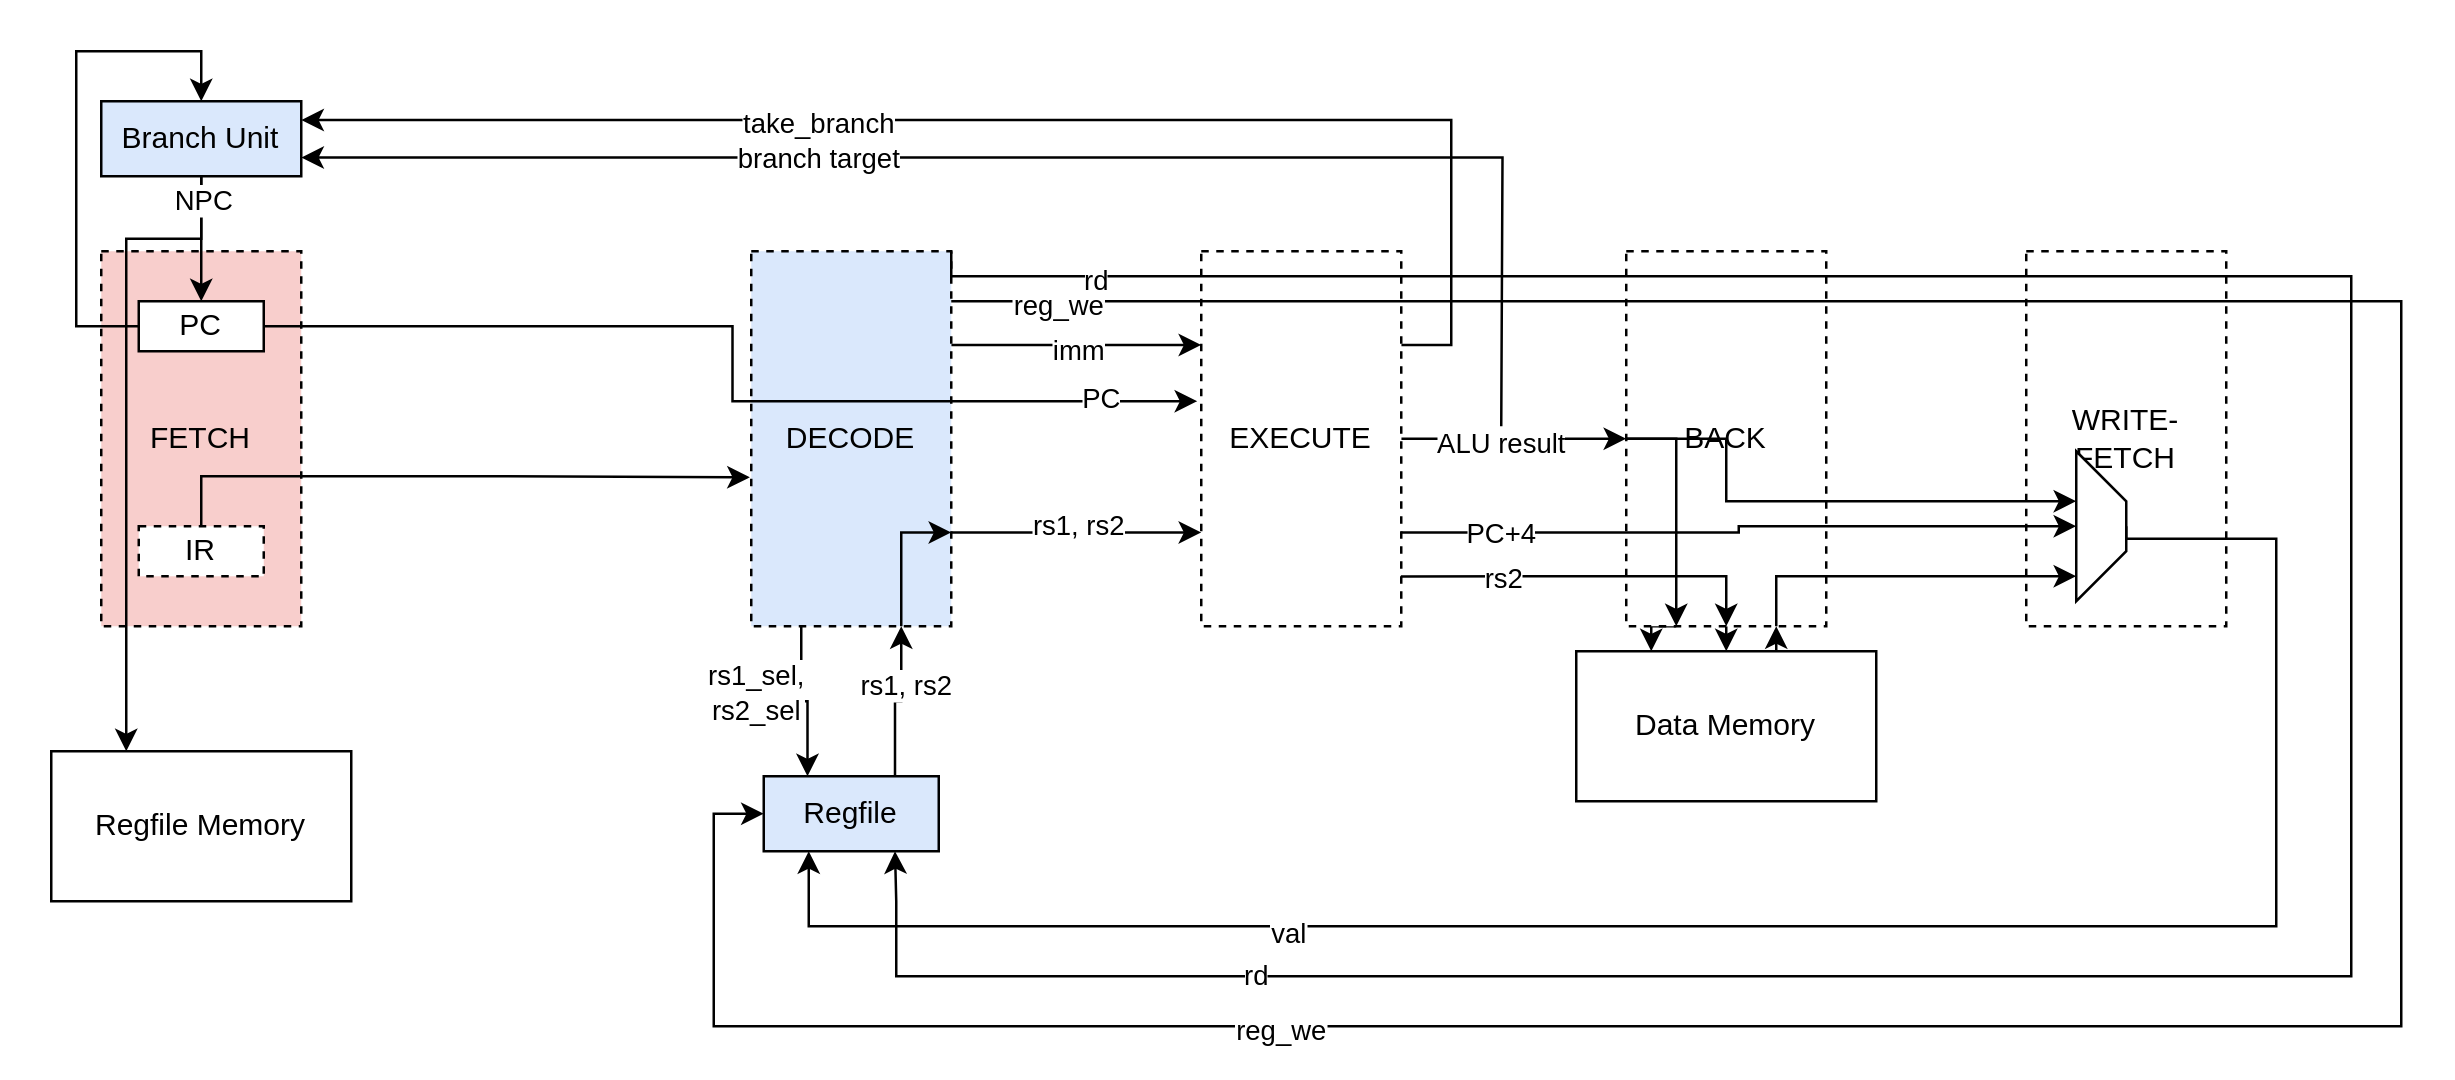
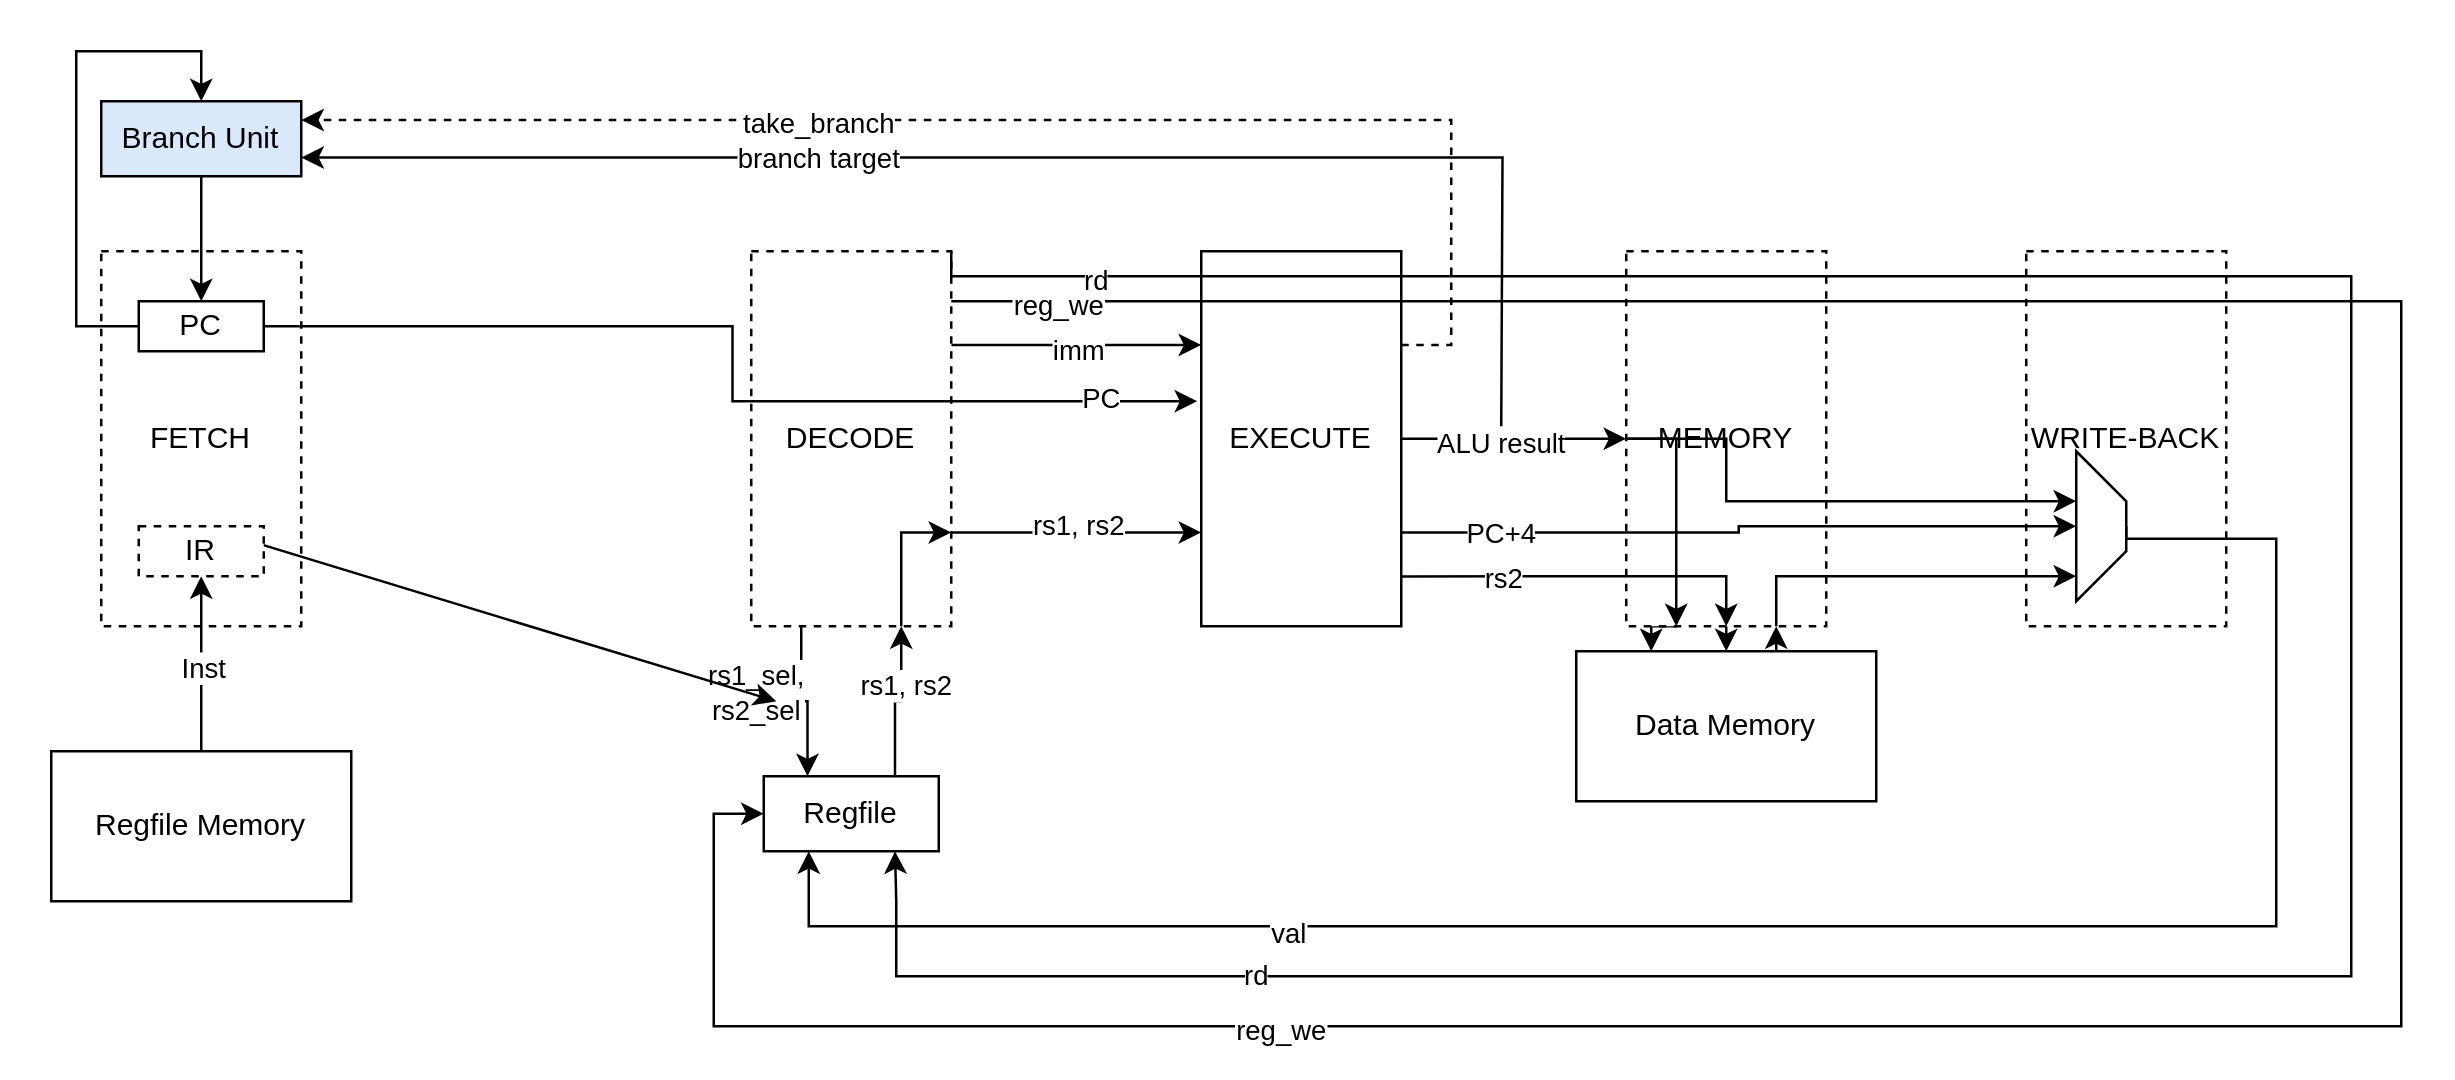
(1192, 120) -> (1192, 120)
(201, 439) -> (201, 439)
(851, 439) -> (851, 439)
(1301, 439) -> (1301, 439)
(1726, 439) -> (1726, 439)
(2126, 439) -> (2126, 439)
(442, 476) -> (511, 621)
(126, 532) -> none
none -> (201, 706)
(851, 814) -> (851, 814)
